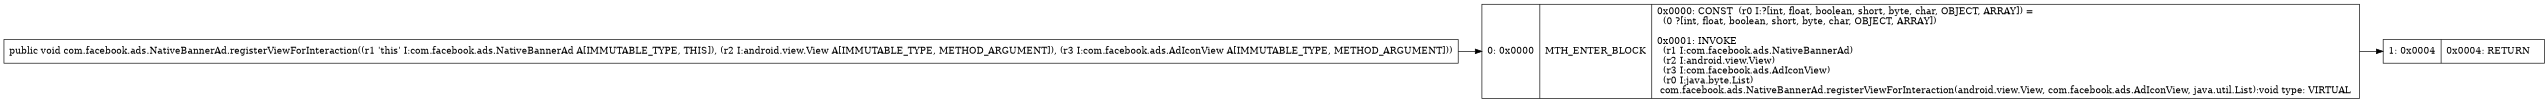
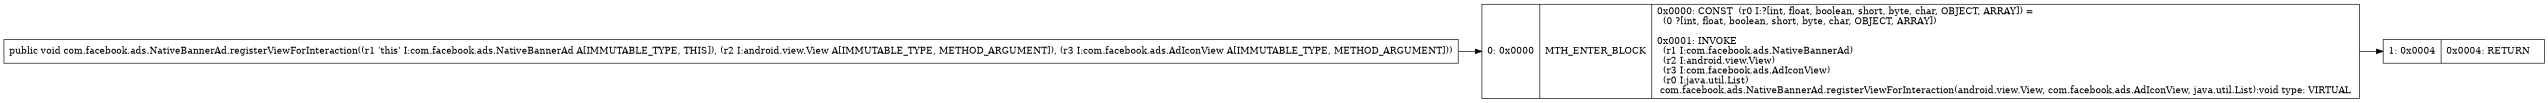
(1705, 81) -> (1703, 81)
